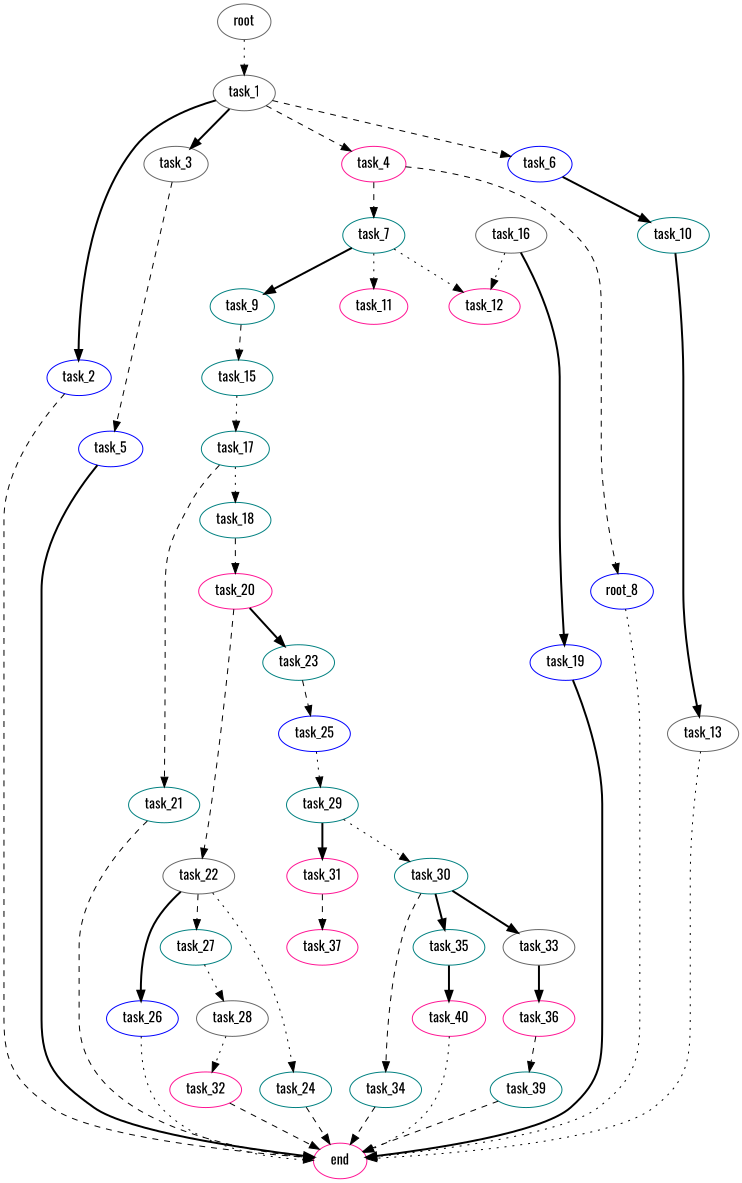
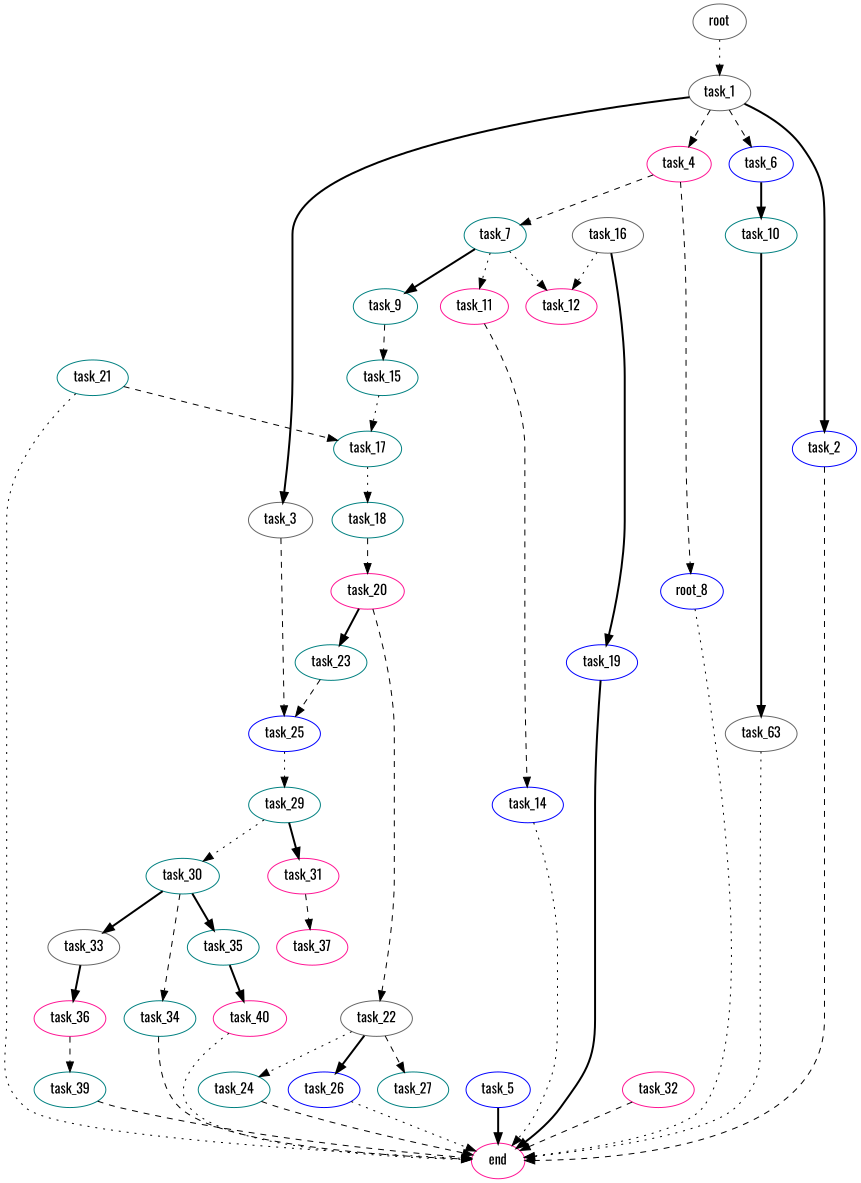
(145, 302) -> (282, 622)
(165, 614) -> (226, 412)
(703, 734) -> (761, 734)
none -> (528, 805)
(232, 1019) -> none
(85, 1052) -> (7, 963)
